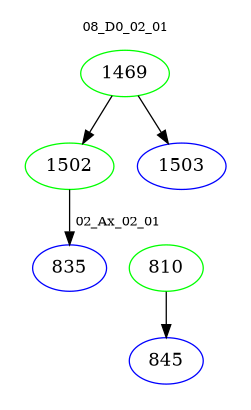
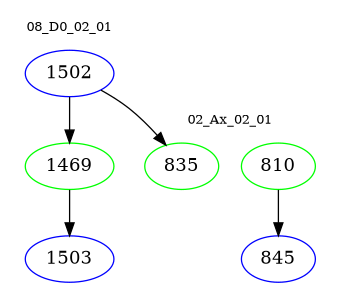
(101, 114) -> (70, 114)
(70, 166) -> (70, 73)
(70, 268) -> (182, 166)
